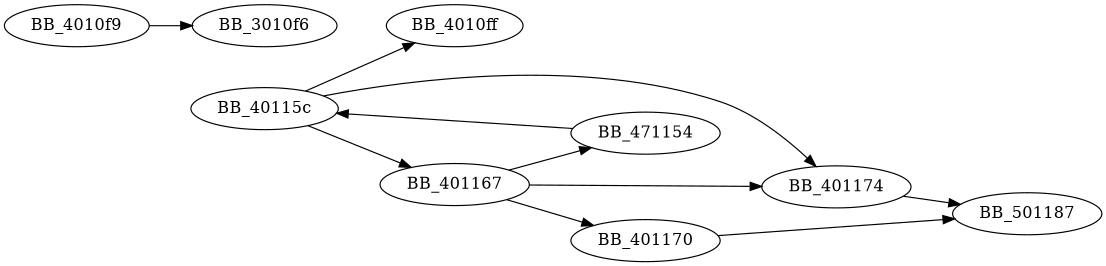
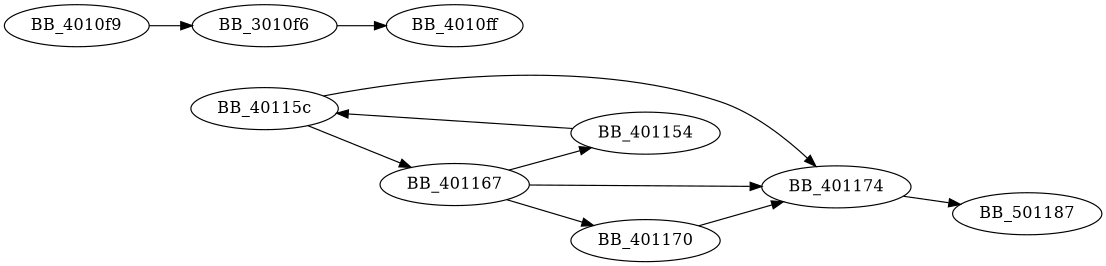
(355, 69) -> (356, 26)
(646, 133) -> (646, 133)
(830, 228) -> (735, 215)
